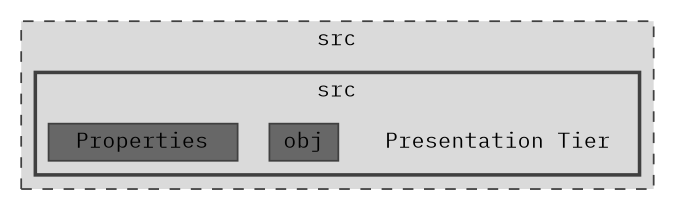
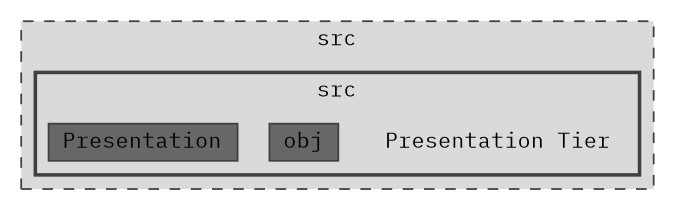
(143, 142) -> (143, 142)
